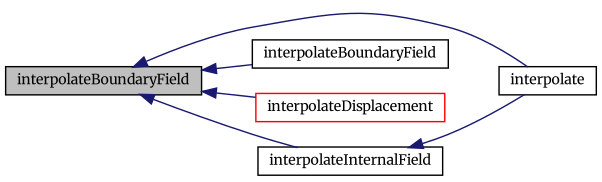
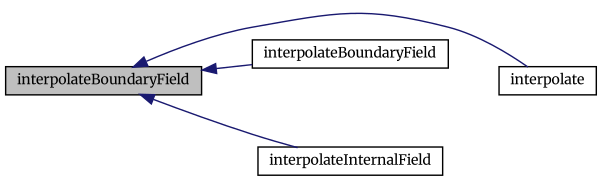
(350, 108) -> none
(475, 122) -> none
